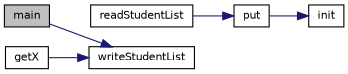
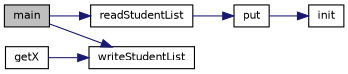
none -> (65, 16)
